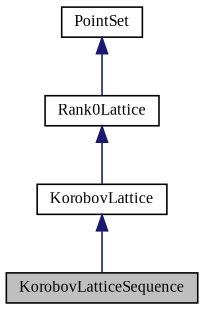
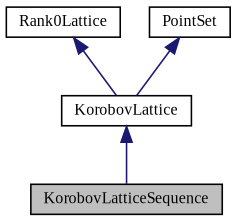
(102, 75) -> (153, 73)
